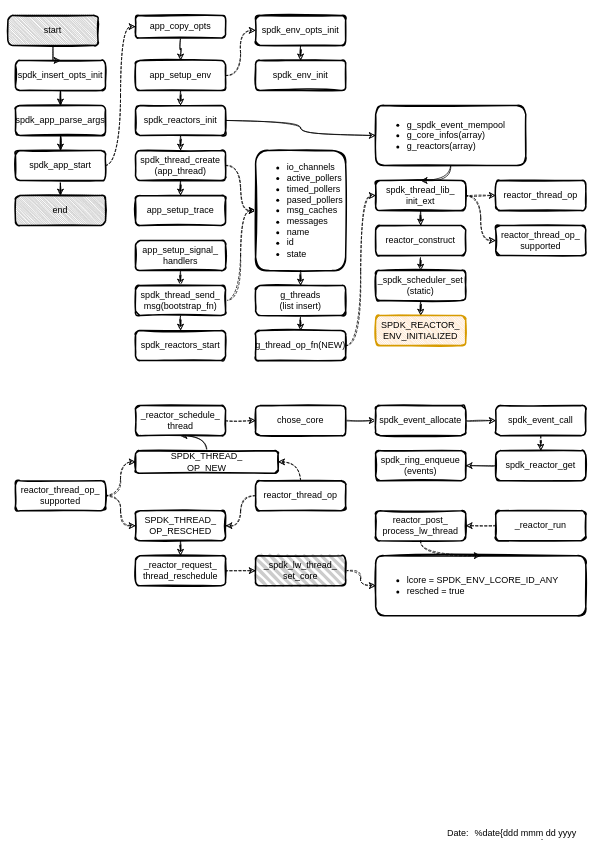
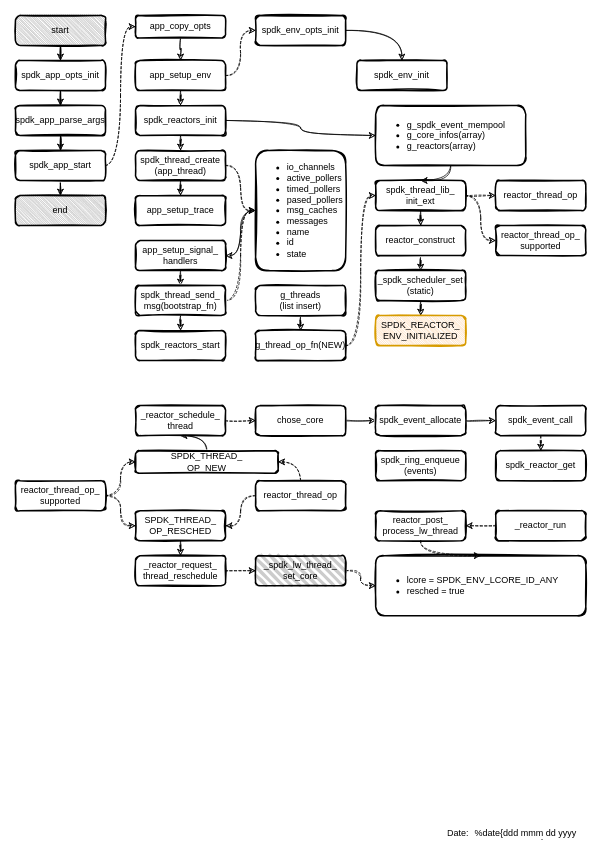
(53, 30) -> (60, 30)
(60, 75) -> (60, 75)
(300, 75) -> (402, 75)
(300, 278) -> (236, 253)
(482, 465) -> none
